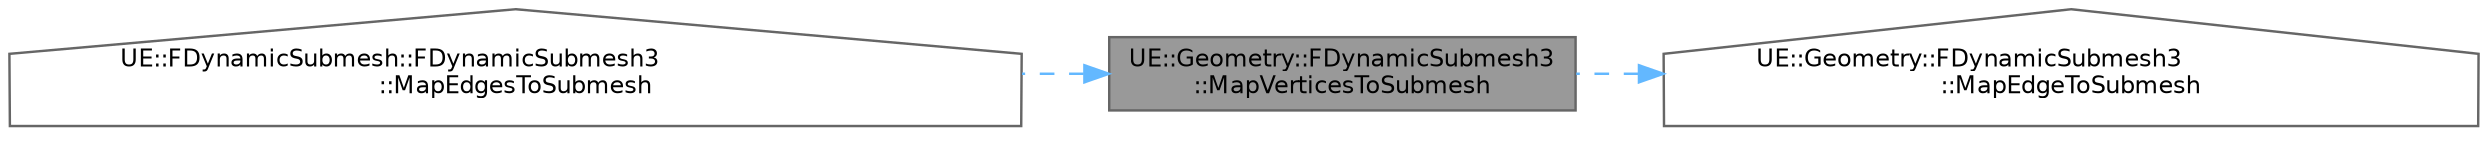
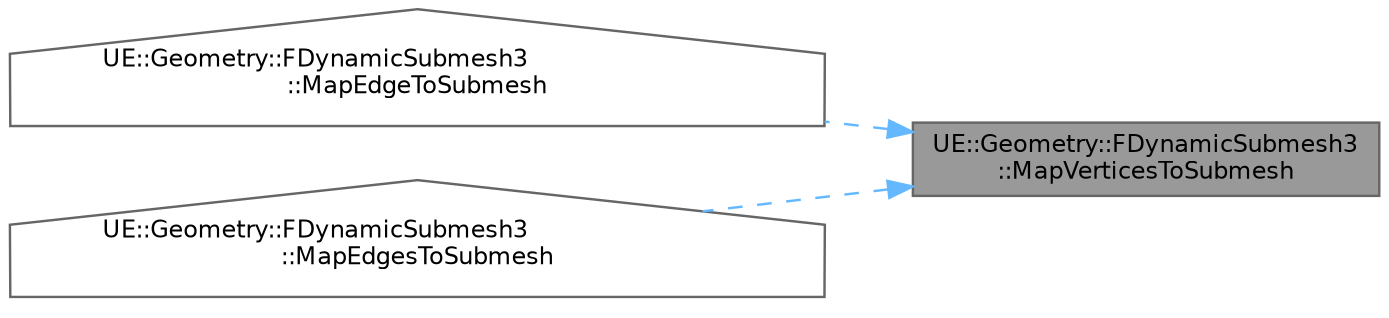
(516, 74) -> (417, 245)
(1607, 74) -> (856, 125)
